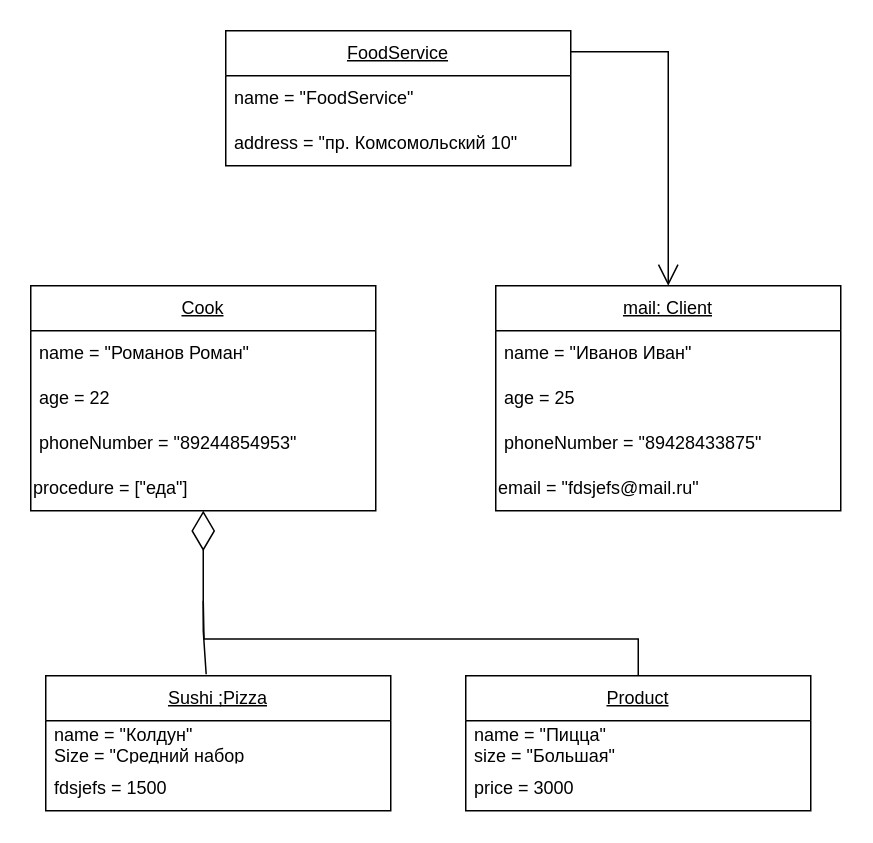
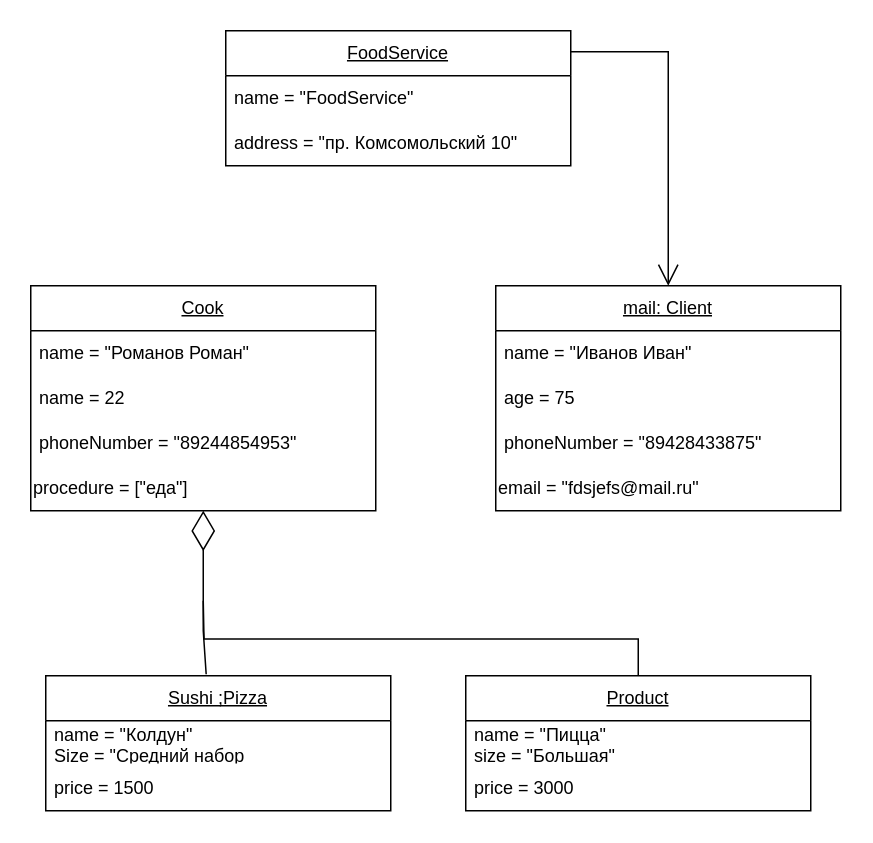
(75, 398) -> (80, 398)
(540, 398) -> (540, 398)
(121, 788) -> (108, 788)
